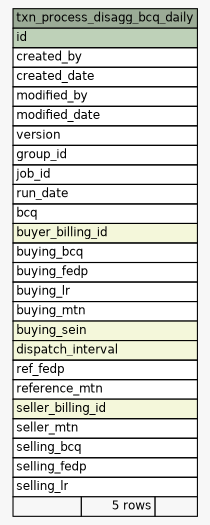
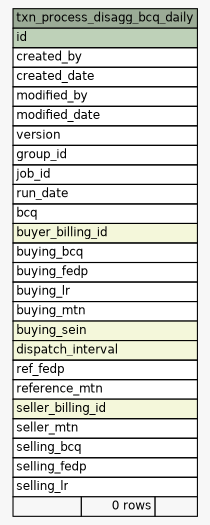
(132, 506) -> (132, 506)
